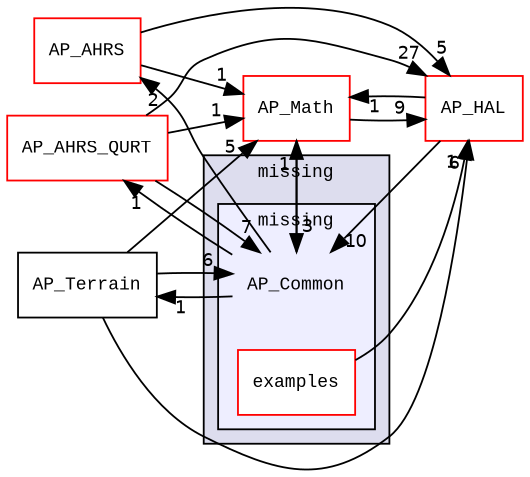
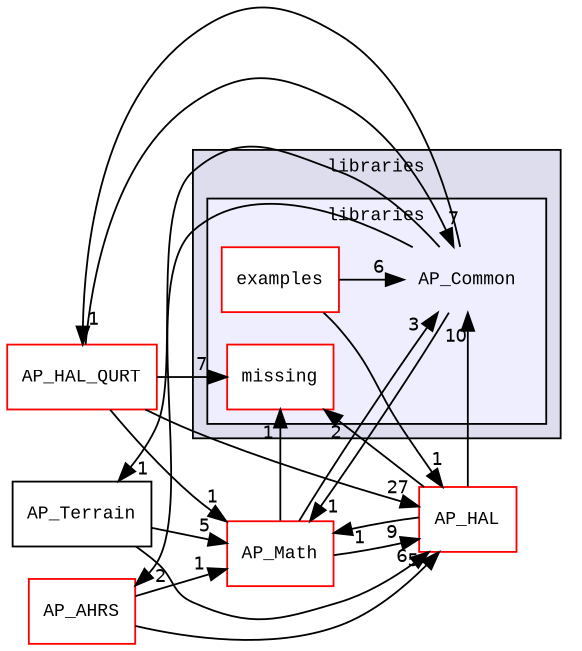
(87, 148) -> (82, 377)
(297, 172) -> (377, 167)
(186, 273) -> (363, 280)
none -> (280, 377)
